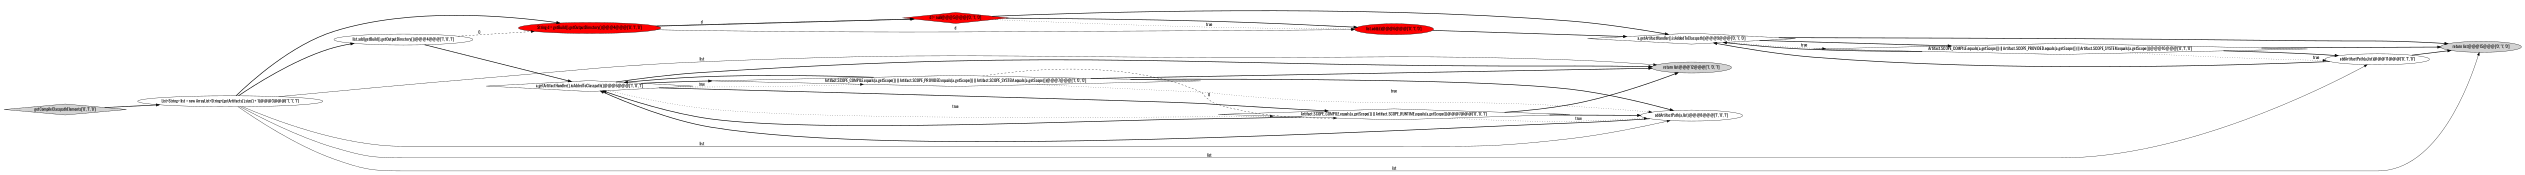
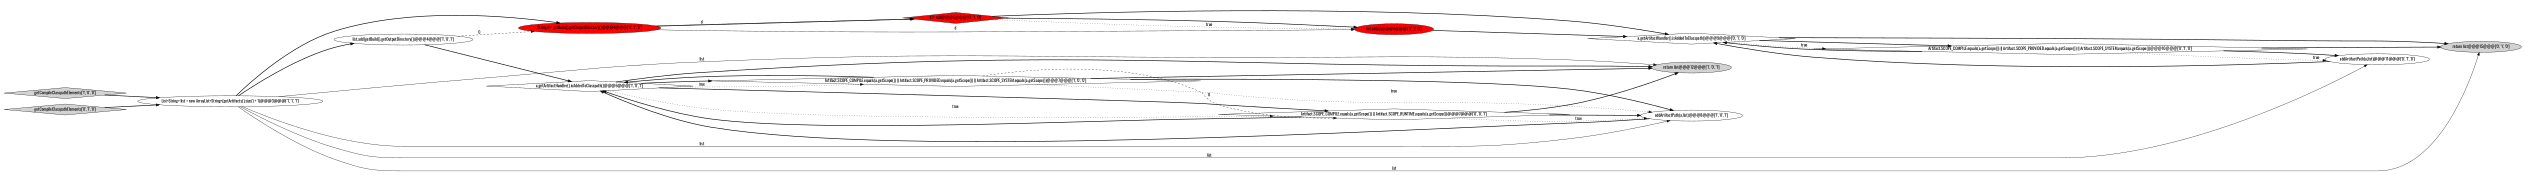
(2430, 53) -> none
none -> (65, 93)
